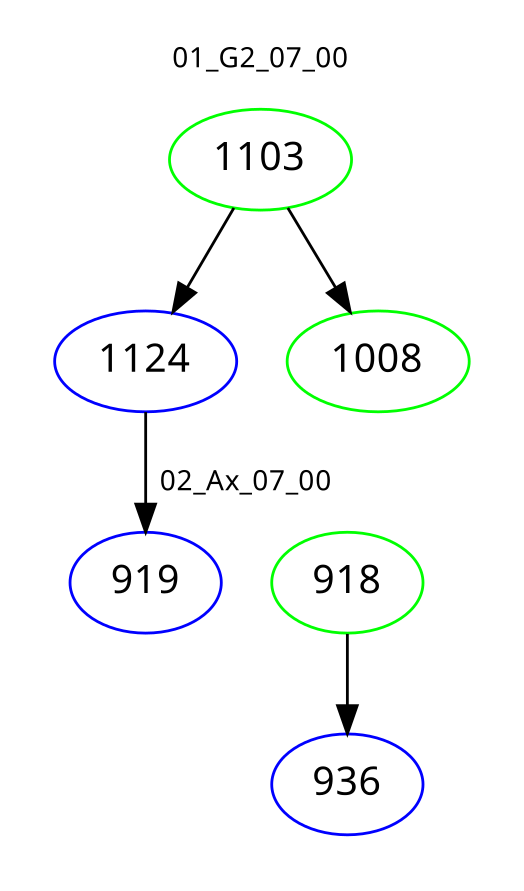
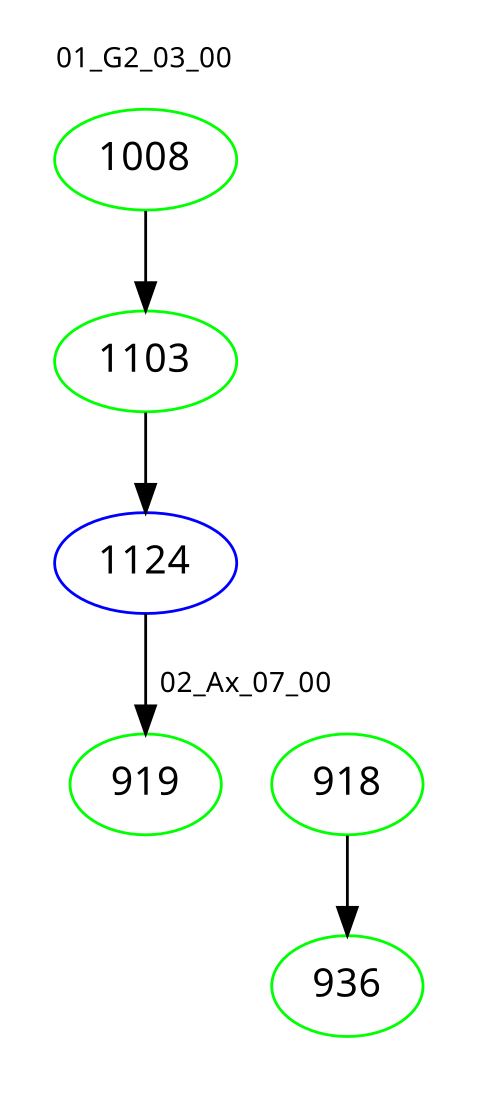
(262, 60) -> (146, 60)
(312, 248) -> (146, 247)
(146, 583) -> (146, 784)
(347, 784) -> (347, 986)
